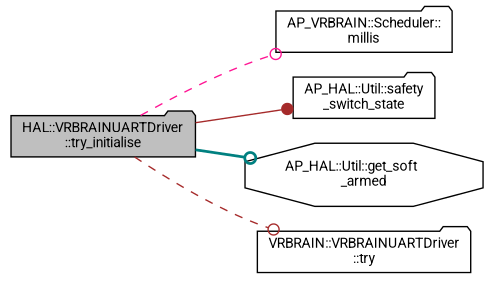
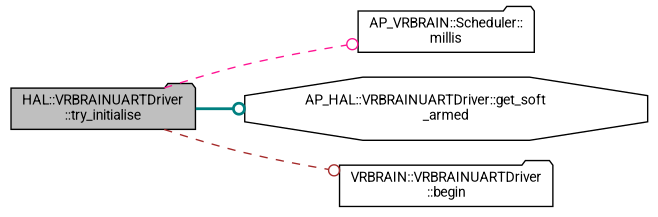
(364, 98) -> none
(364, 175) -> (446, 109)
(364, 252) -> (446, 186)
